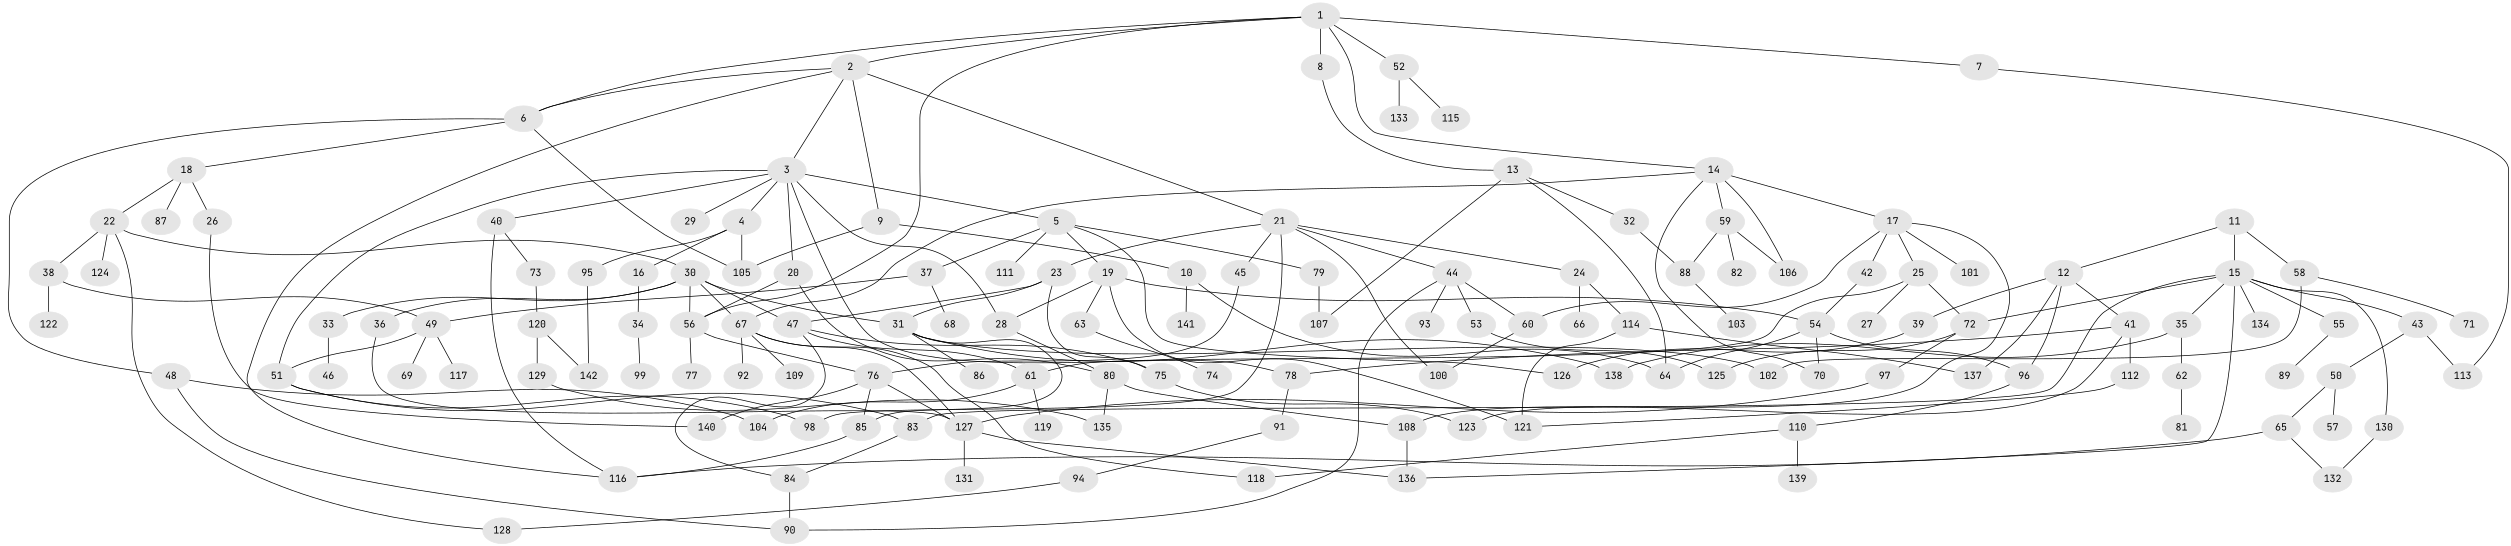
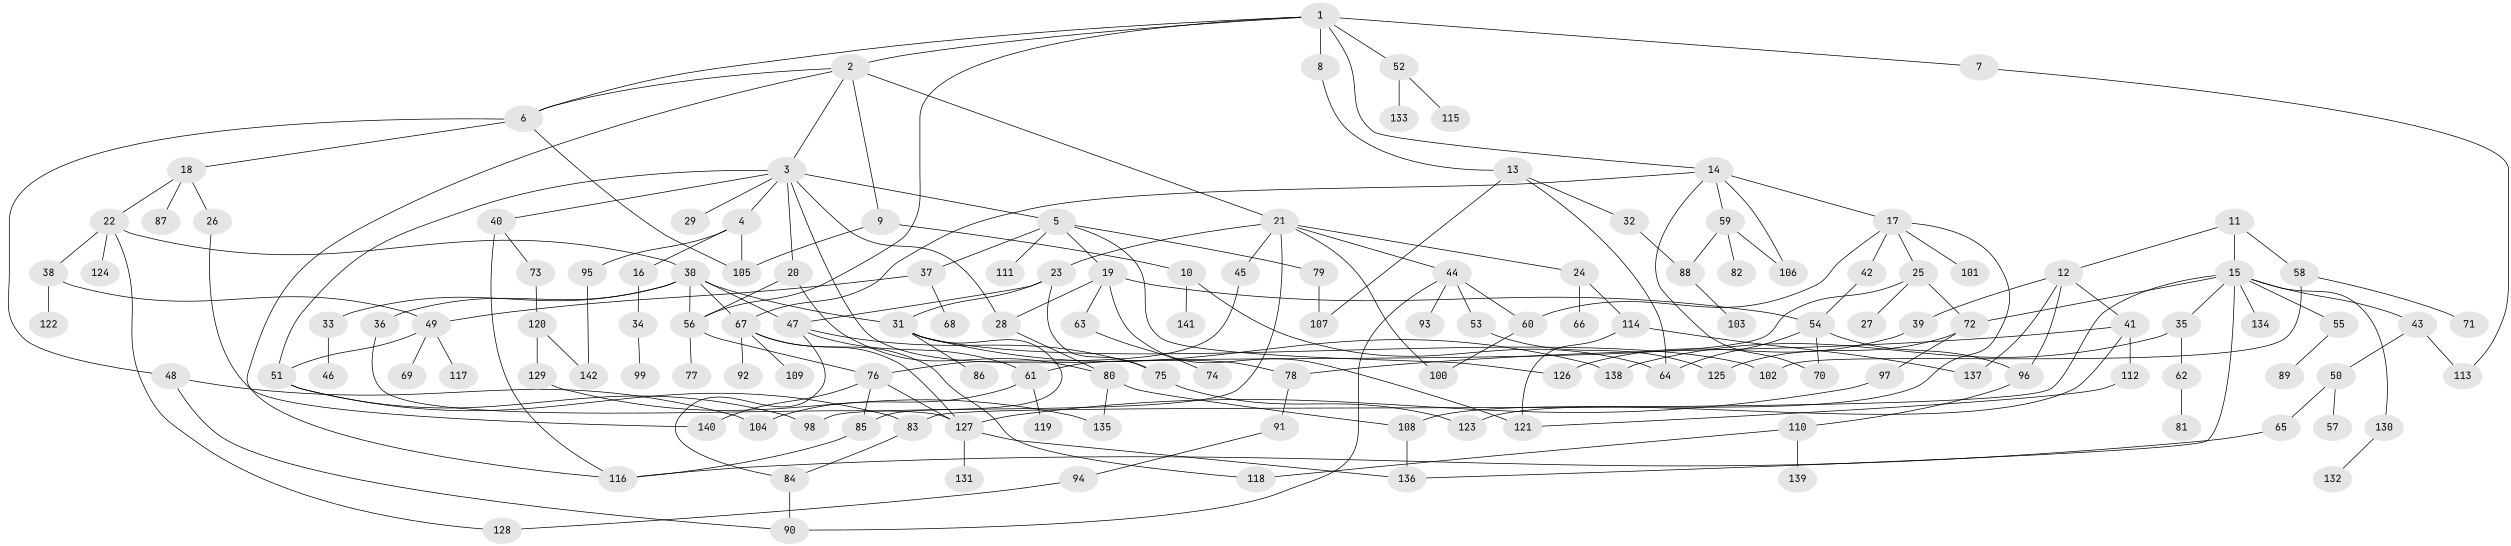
(2307, 453) -> none
